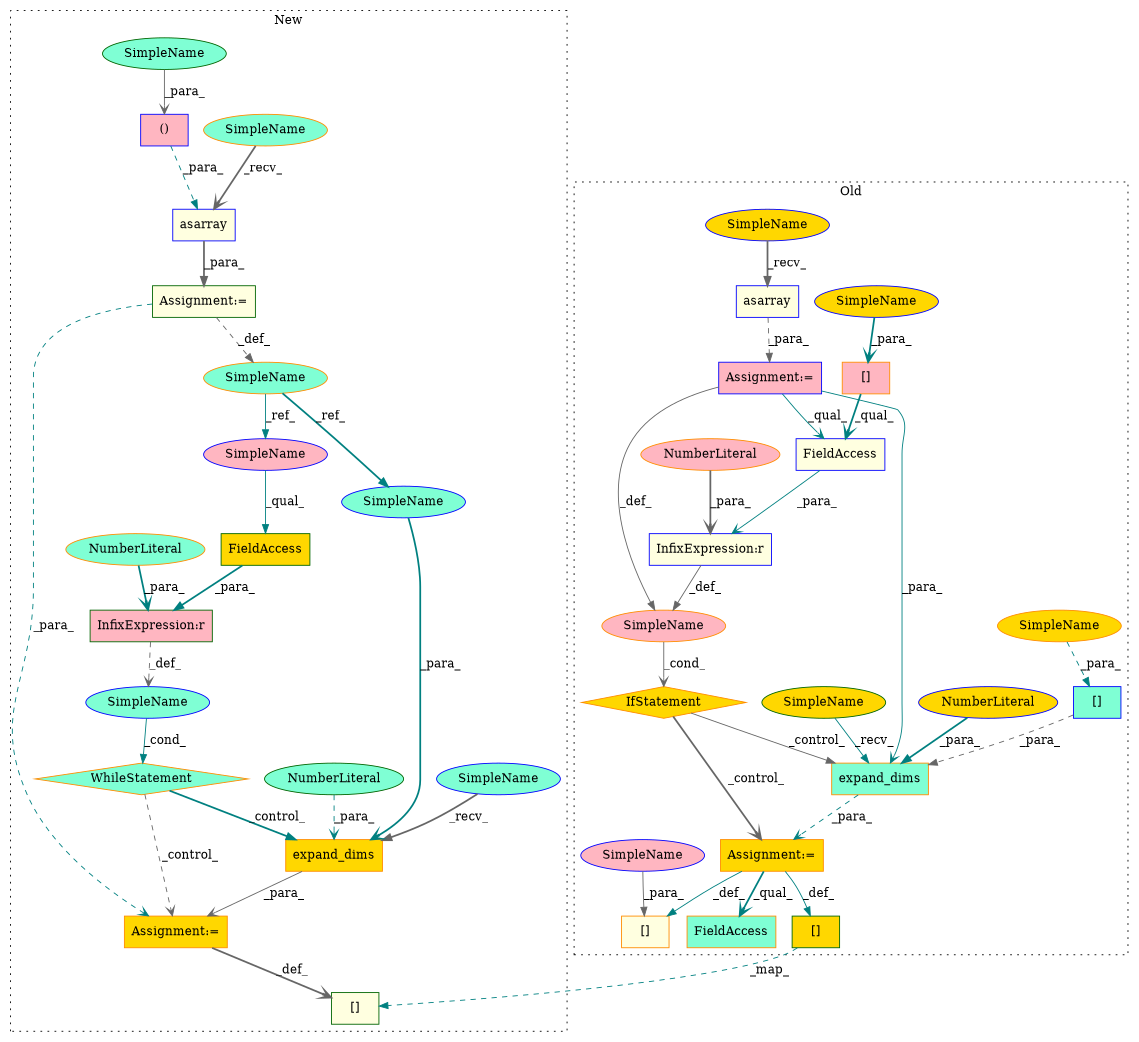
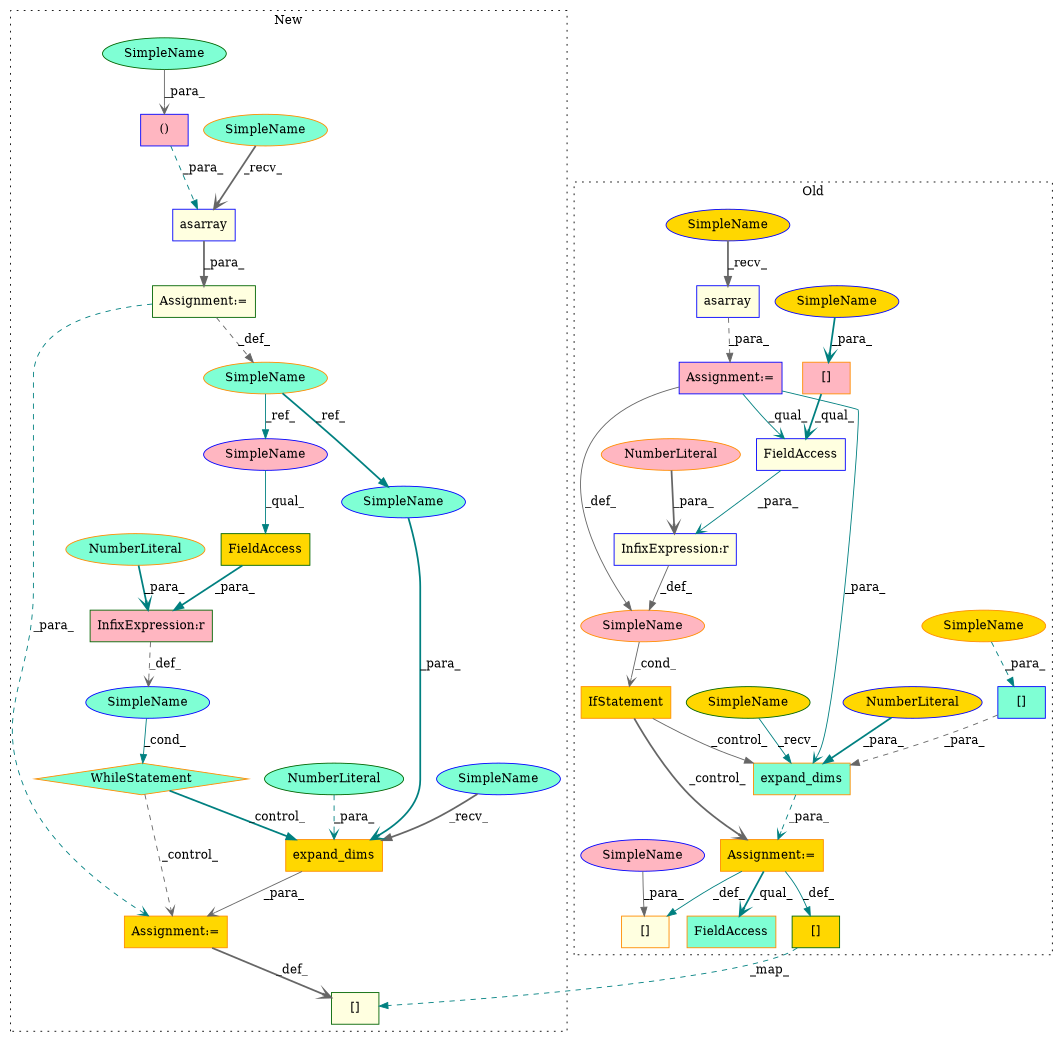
(664, 702) -> (626, 702)
